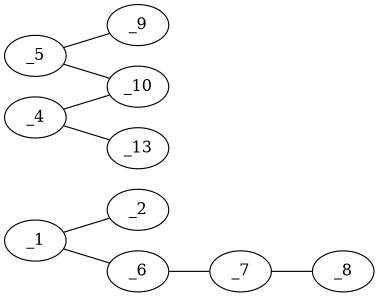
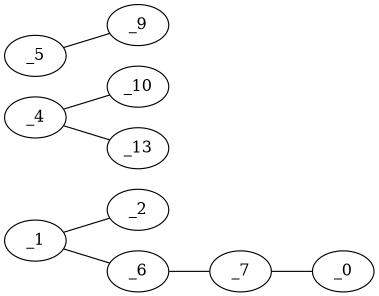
(87, 71) -> none
(343, 271) -> (343, 271)
